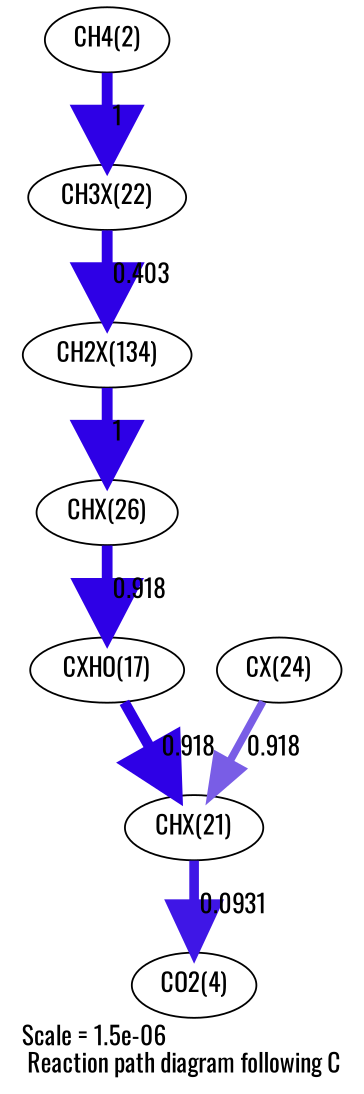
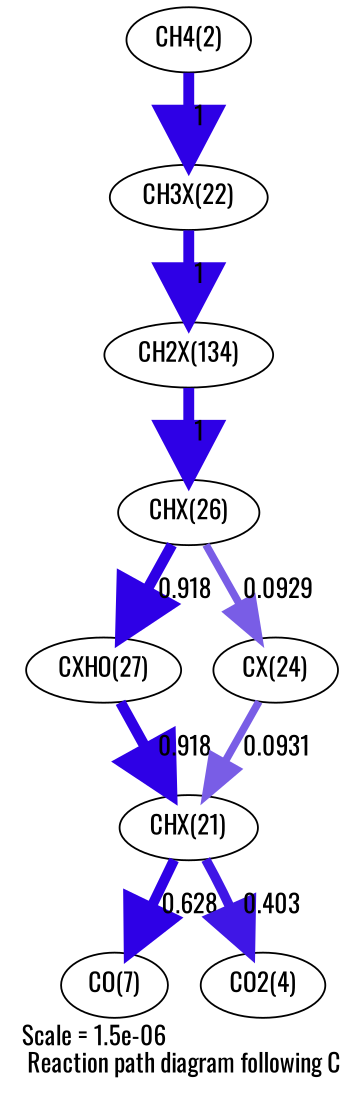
(139, 276) -> (197, 276)
none -> (223, 575)
(107, 670) -> (104, 670)
(271, 749) -> (274, 749)
(230, 906) -> (269, 906)
none -> (115, 985)
